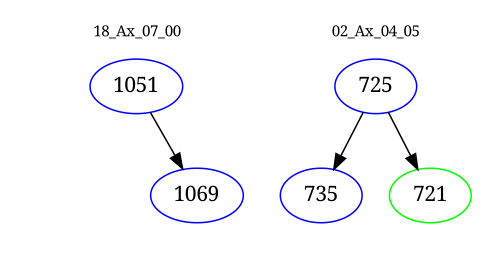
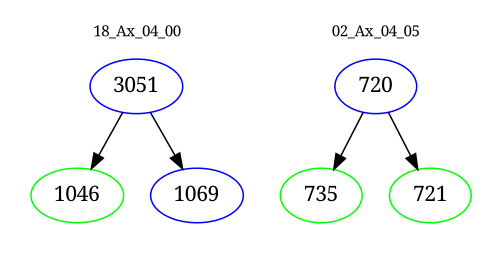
(137, 33) -> (137, 33)
(136, 86) -> (136, 86)
(376, 86) -> (376, 86)
none -> (77, 195)
(321, 195) -> (321, 195)
